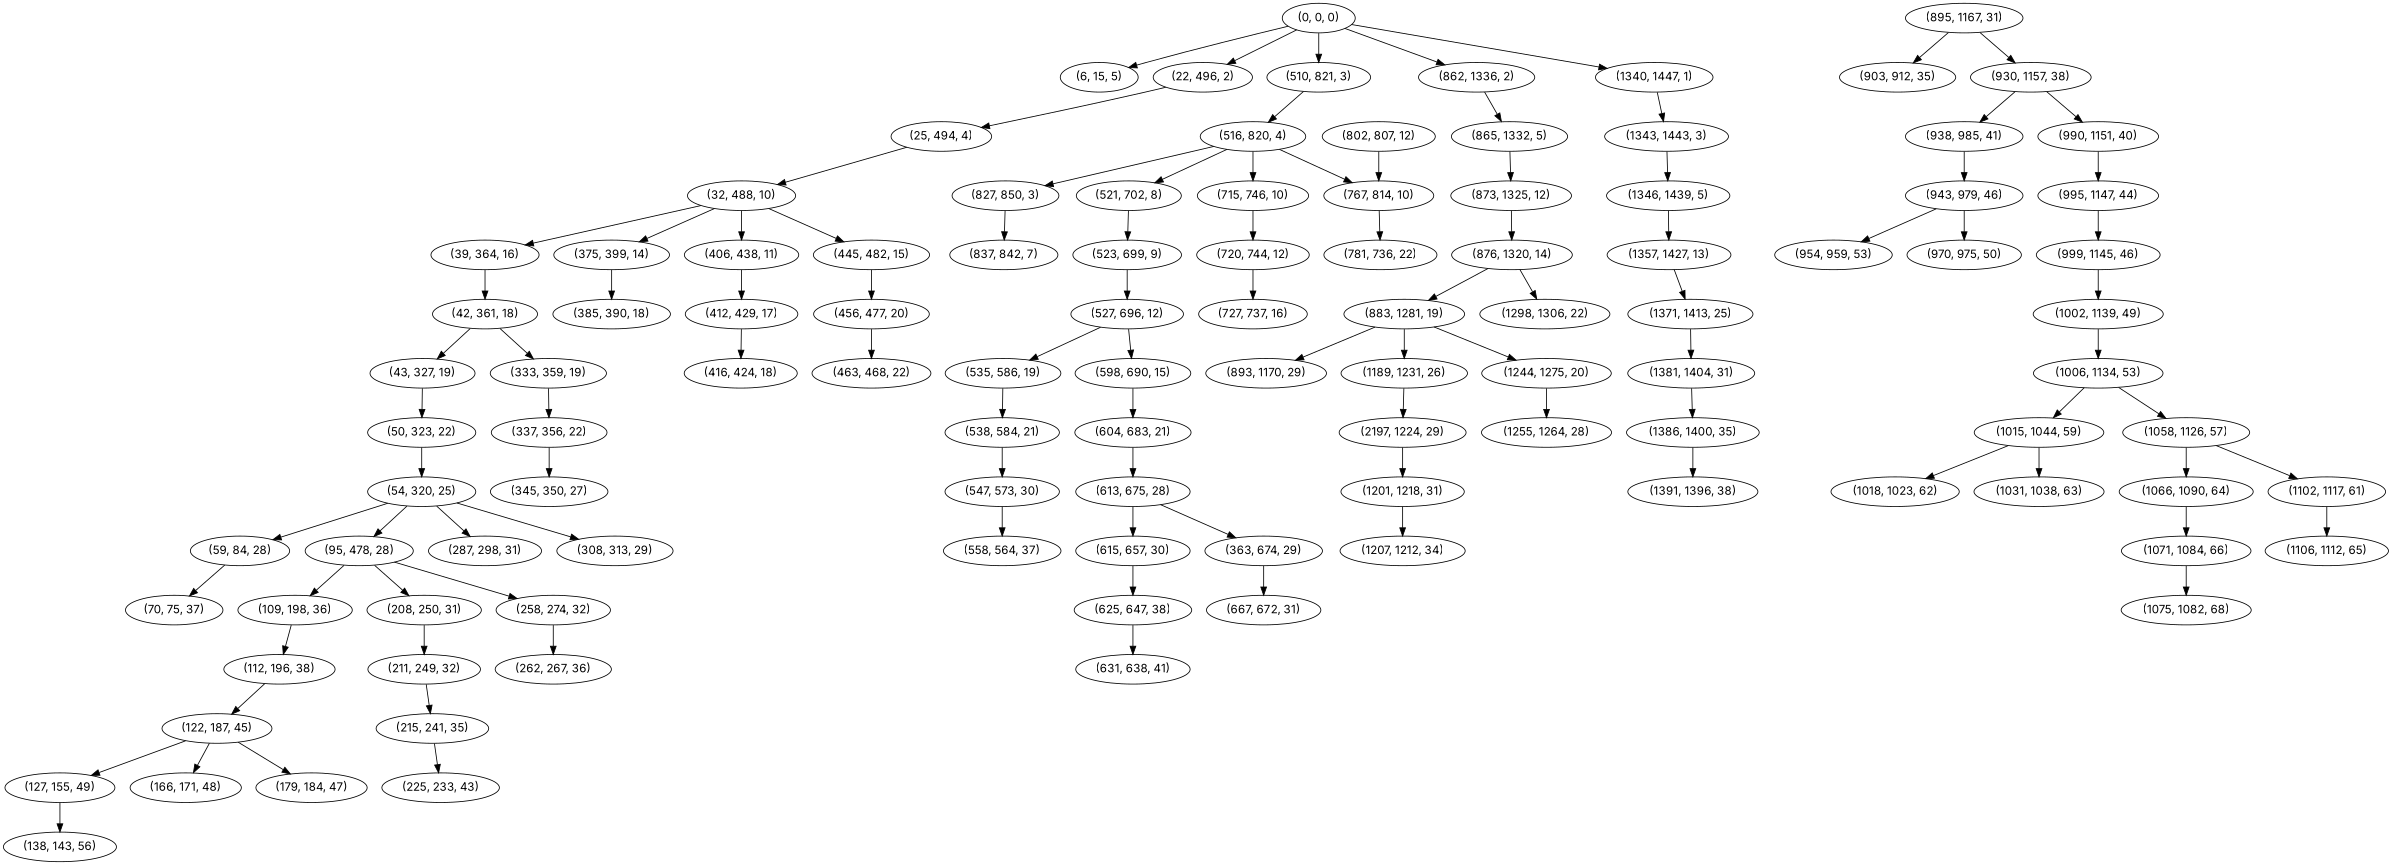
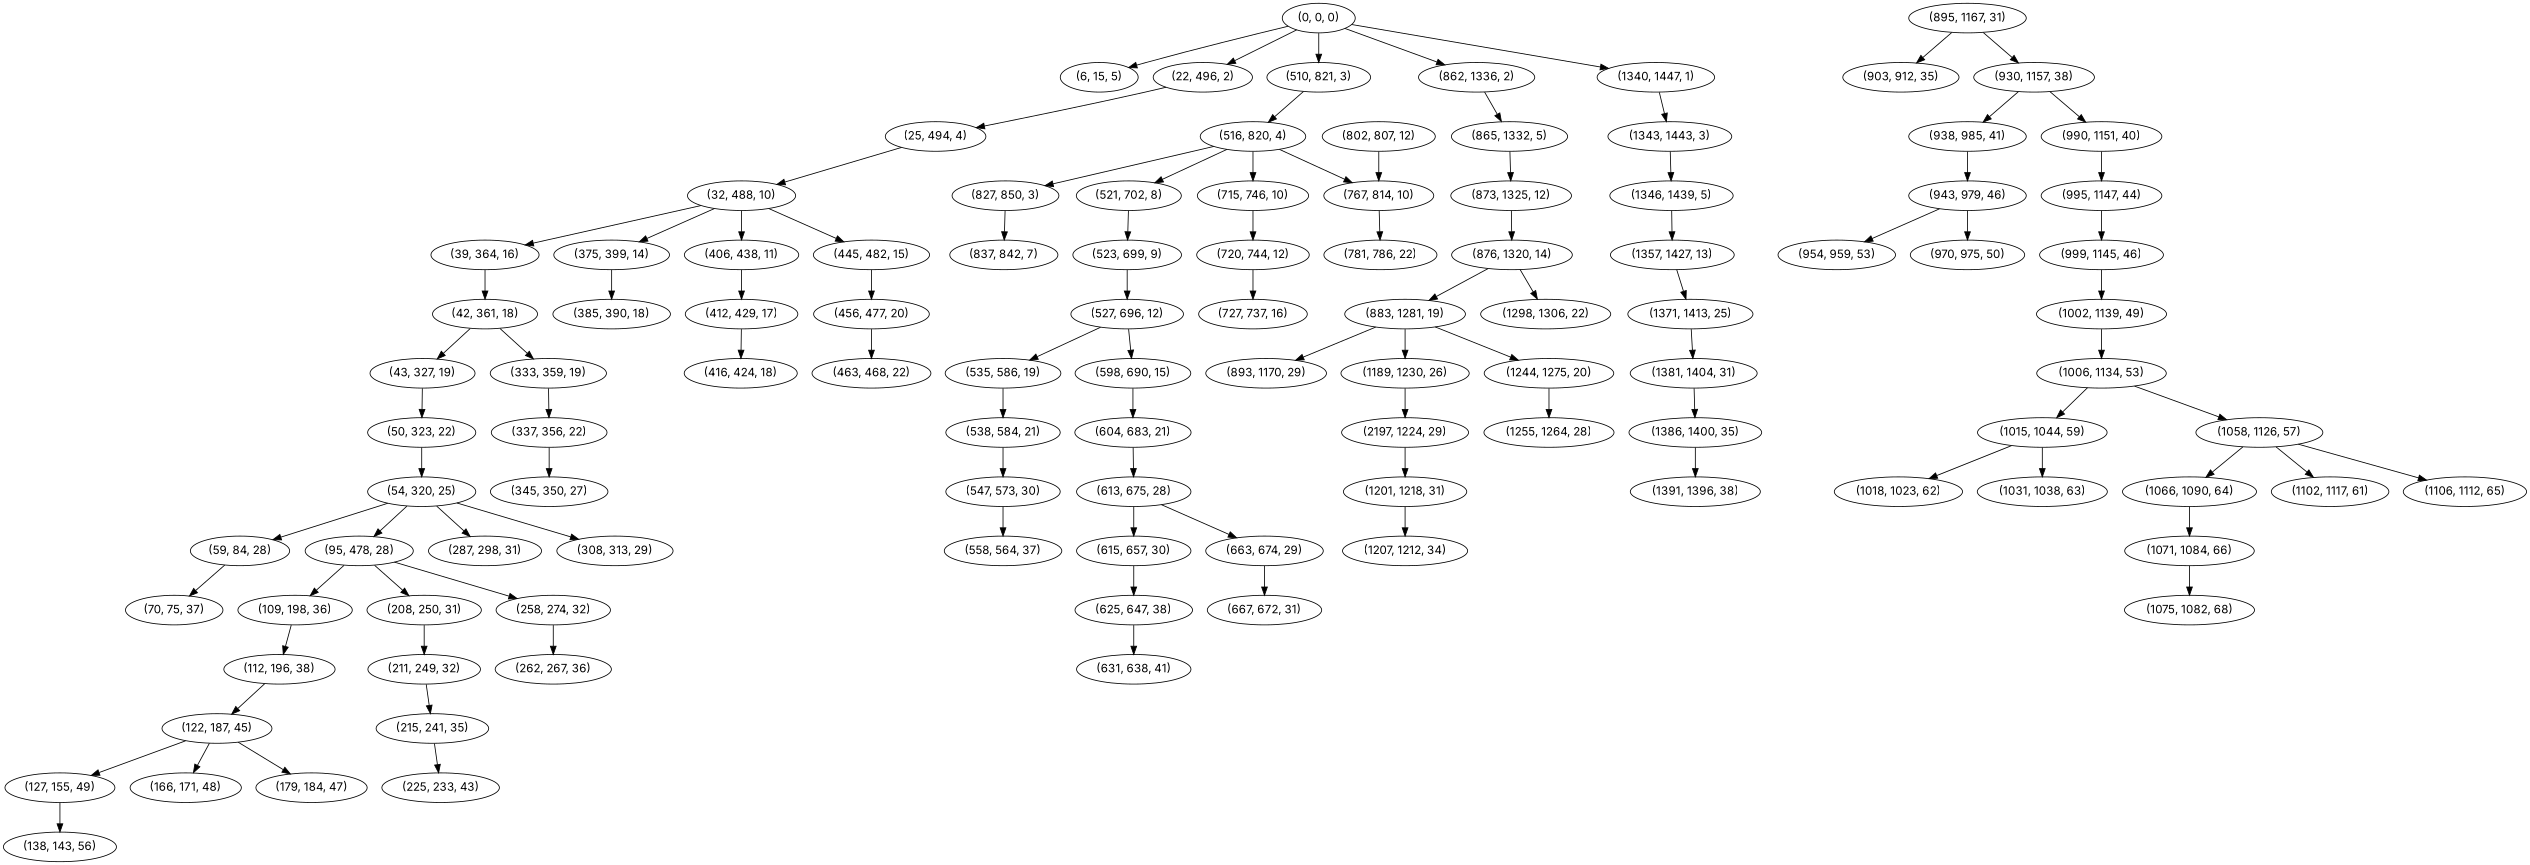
(1380, 255) -> (1380, 255)
(1404, 373) -> (1405, 373)
(2327, 517) -> (2358, 461)
(1264, 551) -> (1264, 551)
